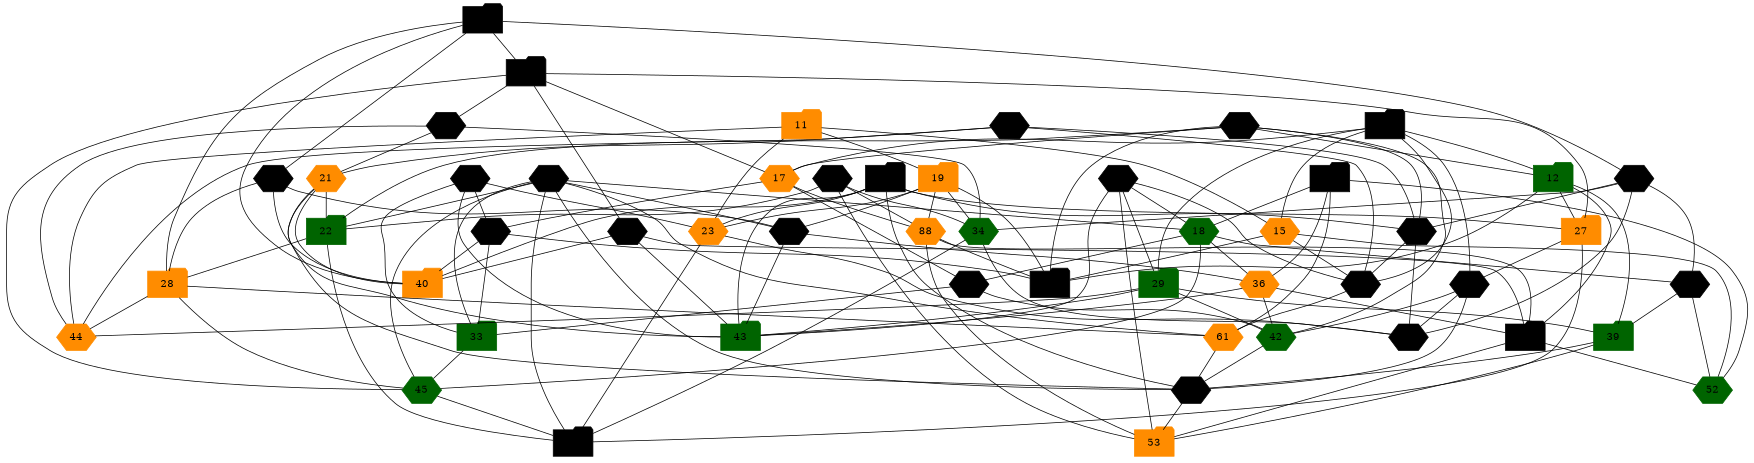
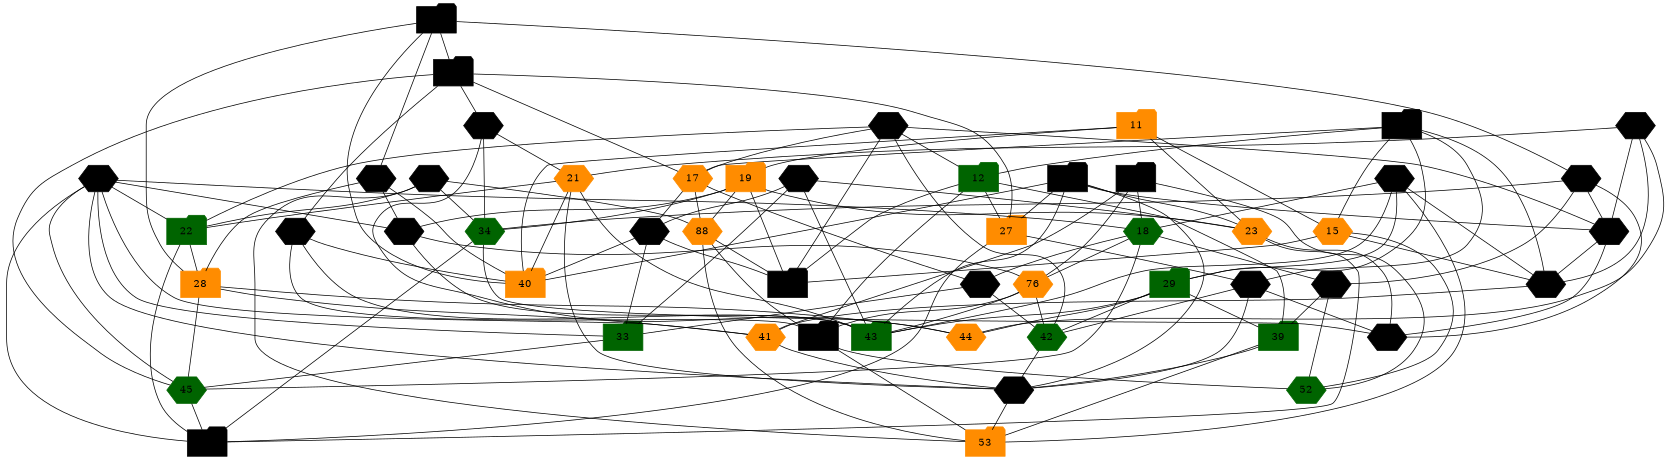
(365, 146) -> (810, 146)
(1259, 284) -> (1033, 284)
(1223, 337) -> (766, 337)
